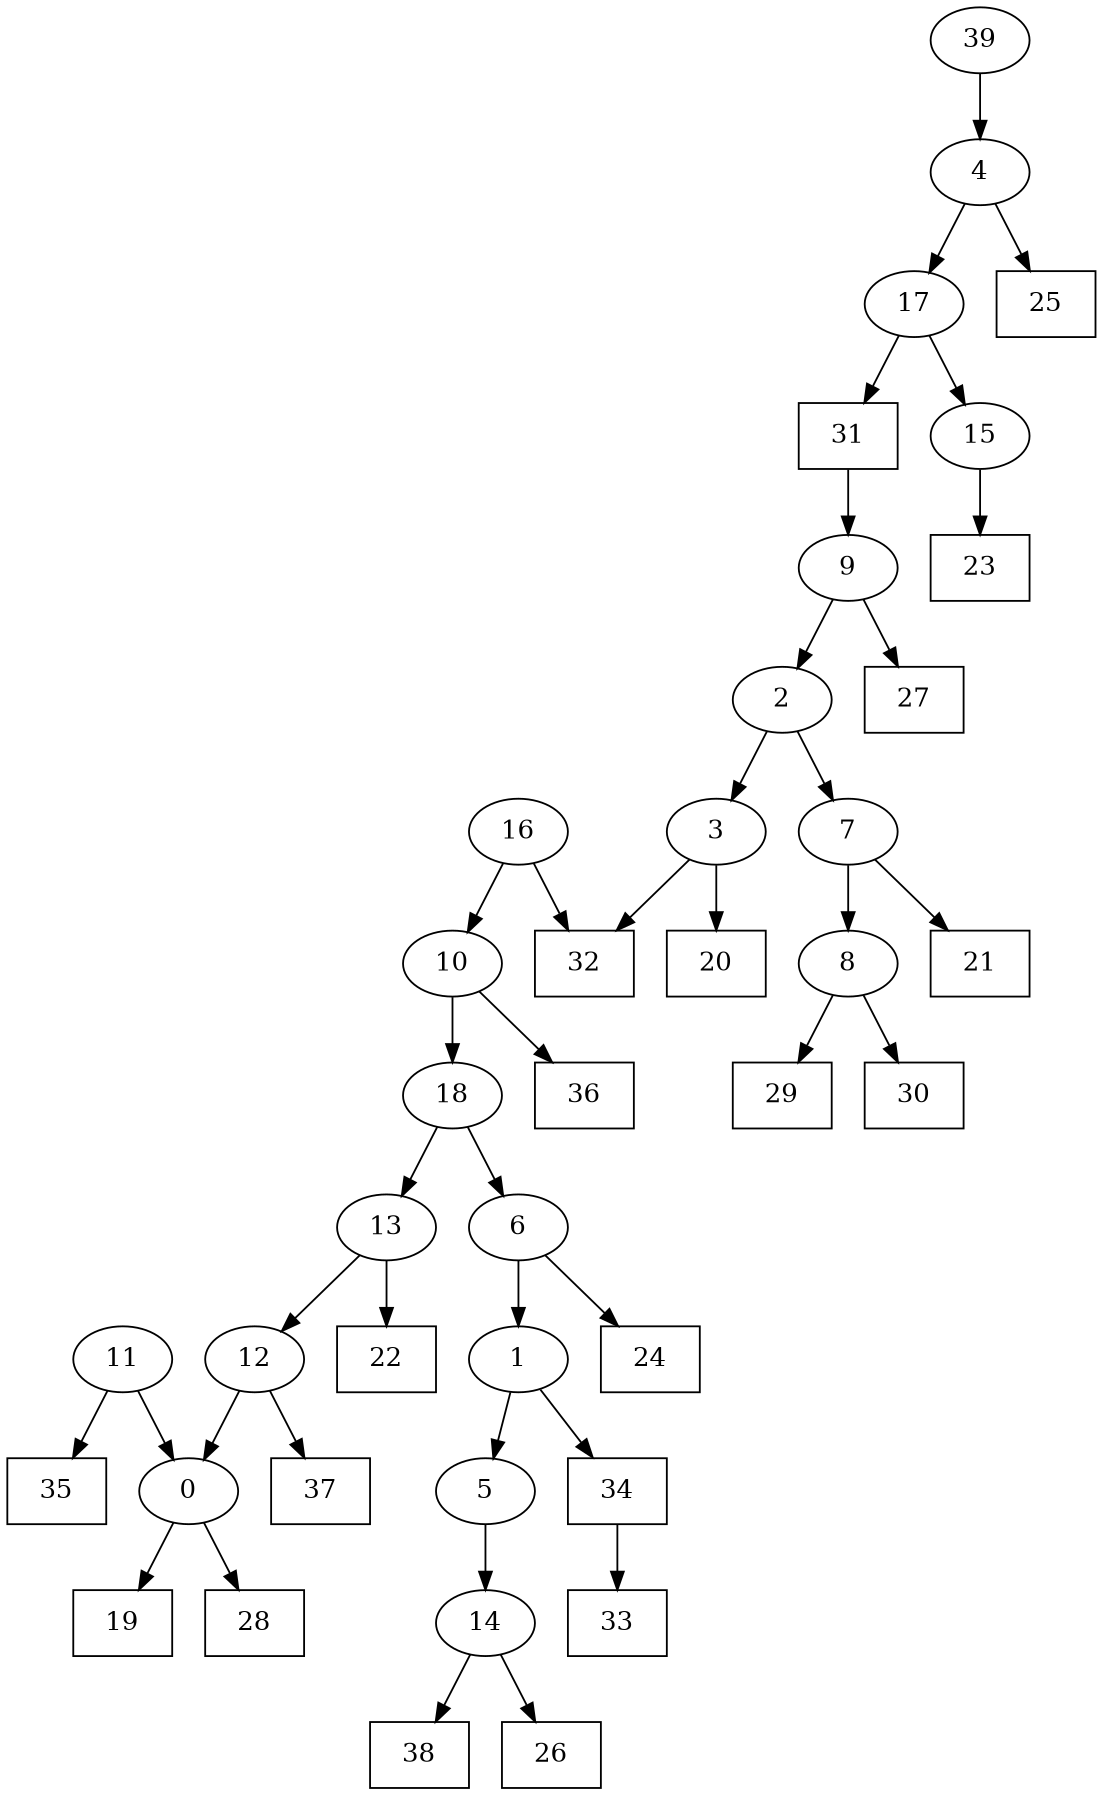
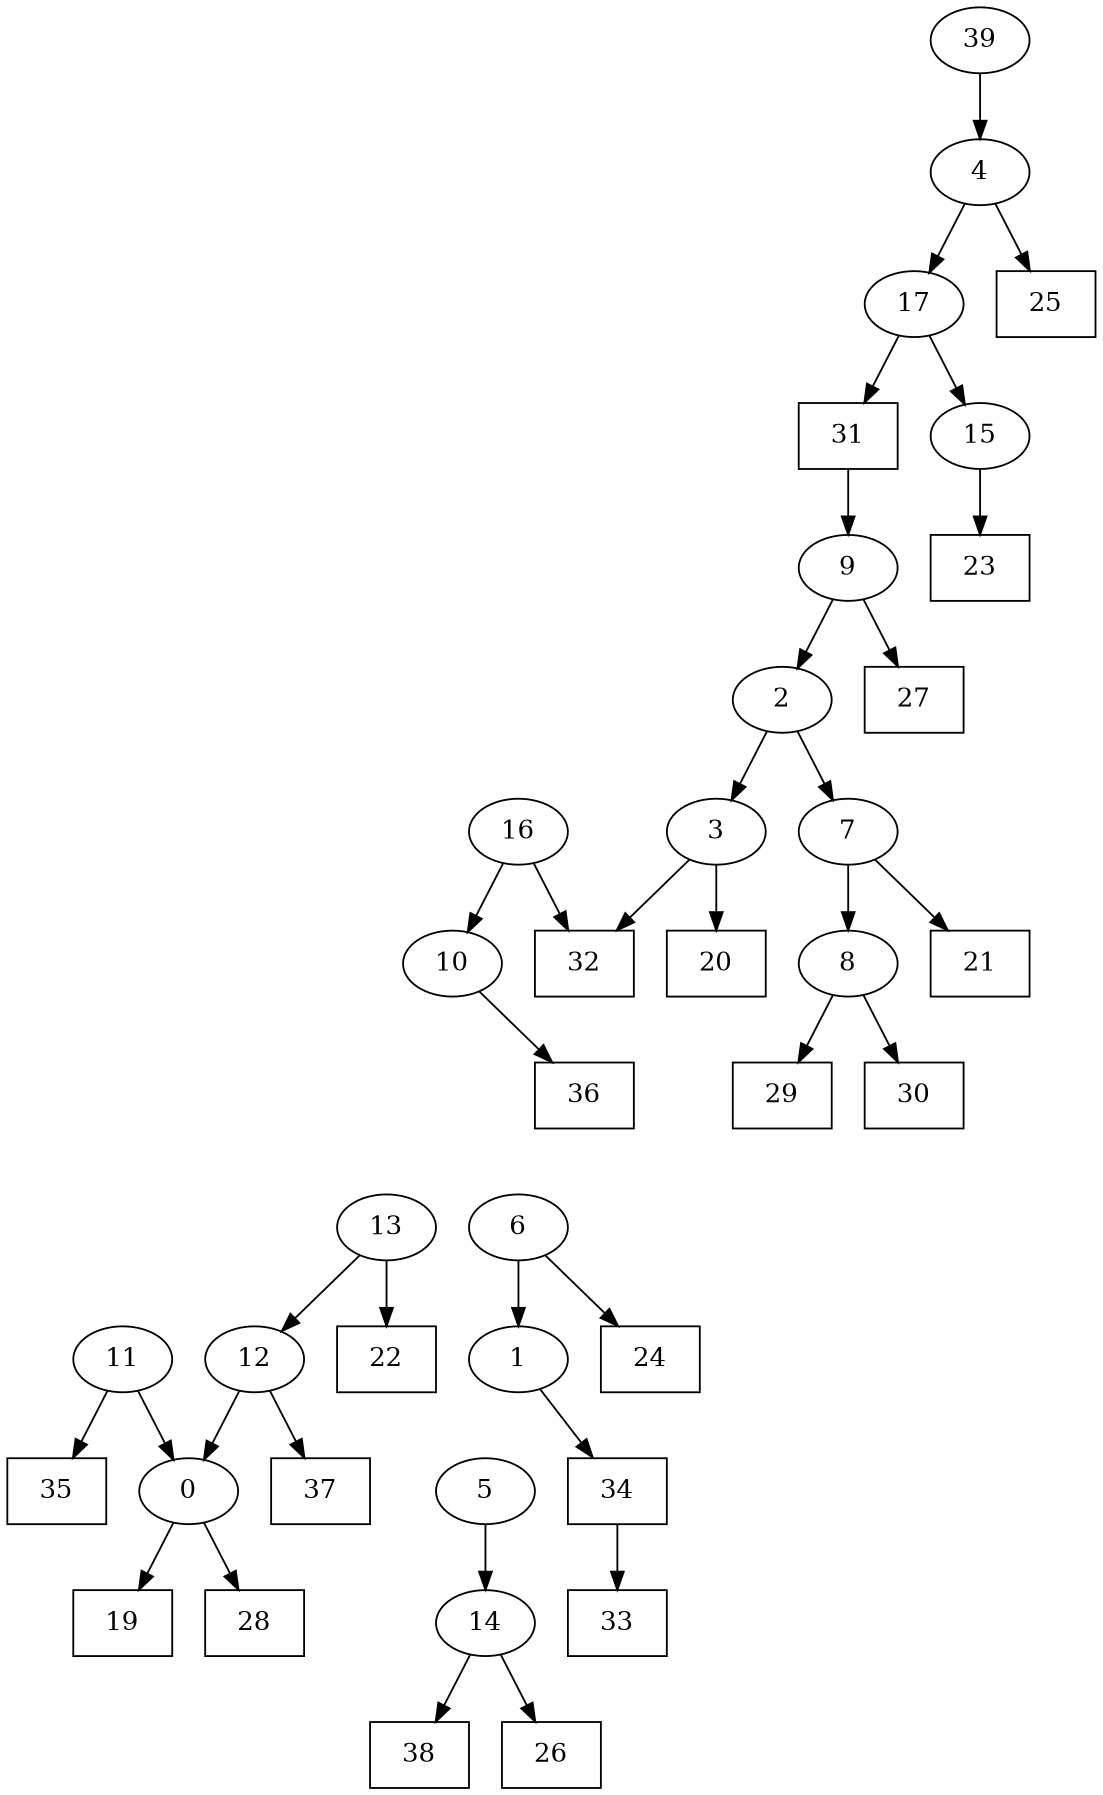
(452, 1096) -> none
(504, 1416) -> none
